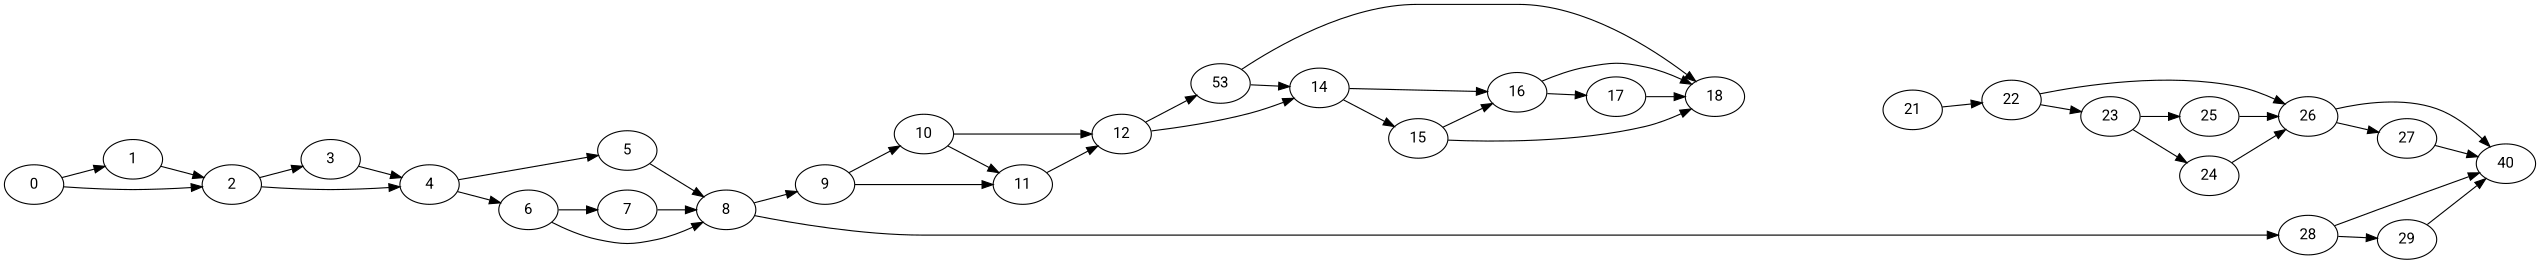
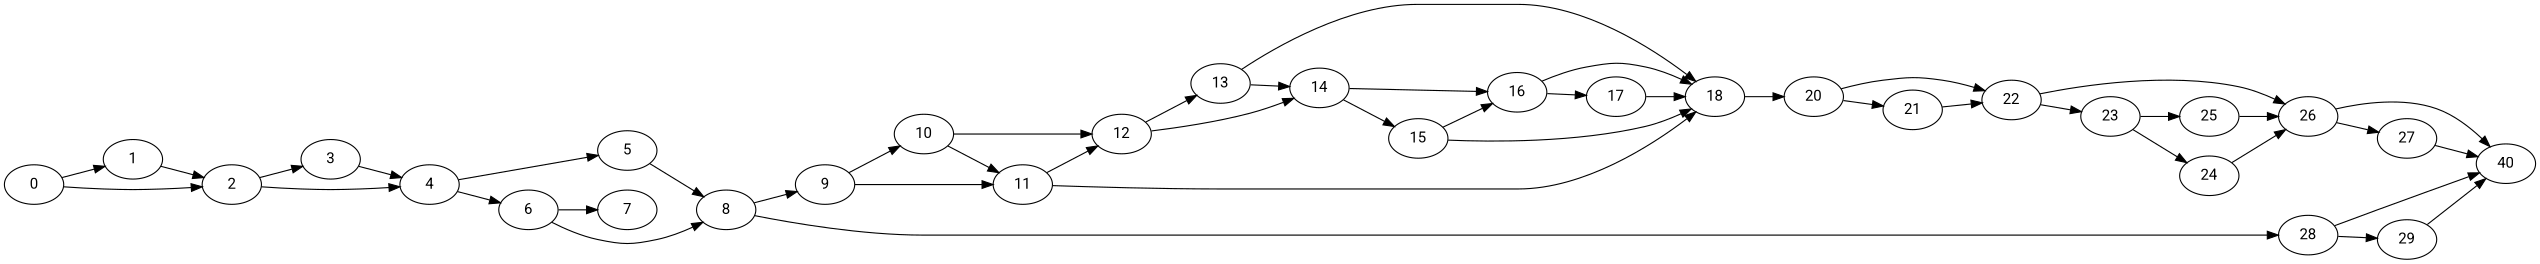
(1221, 83) -> (1221, 83)
none -> (1814, 97)
none -> (1378, 189)
(671, 210) -> none
